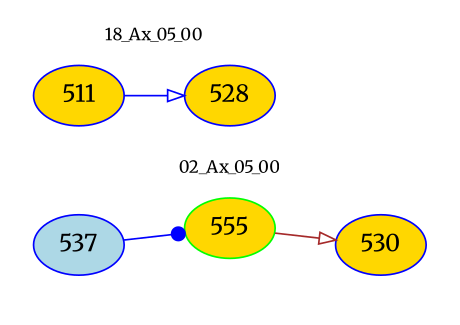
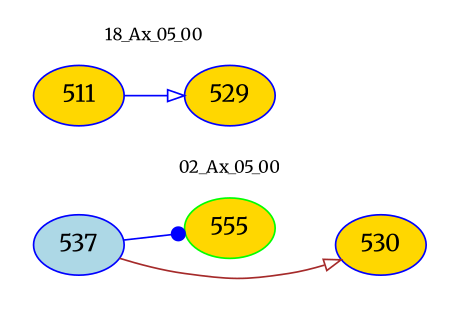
(230, 96) -> (230, 96)
(297, 236) -> (222, 278)
